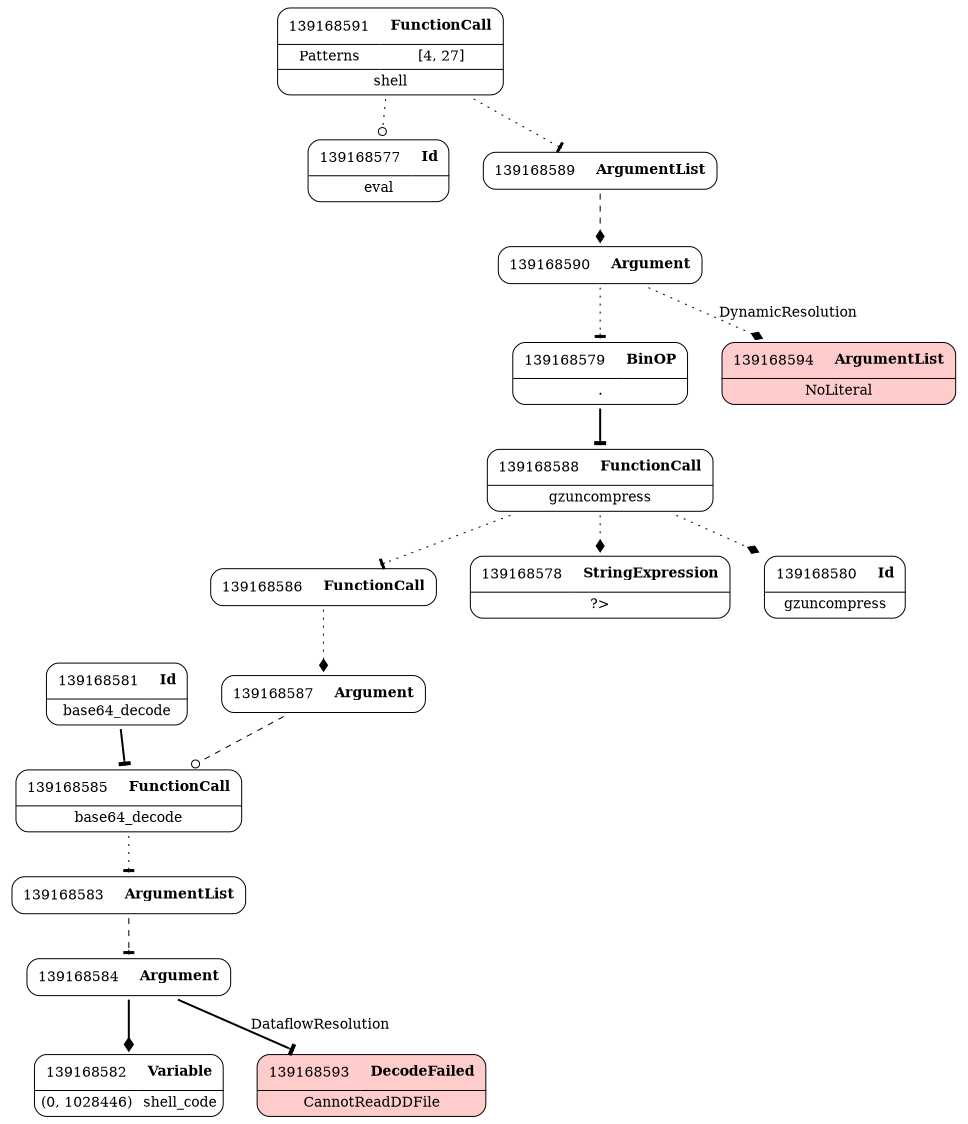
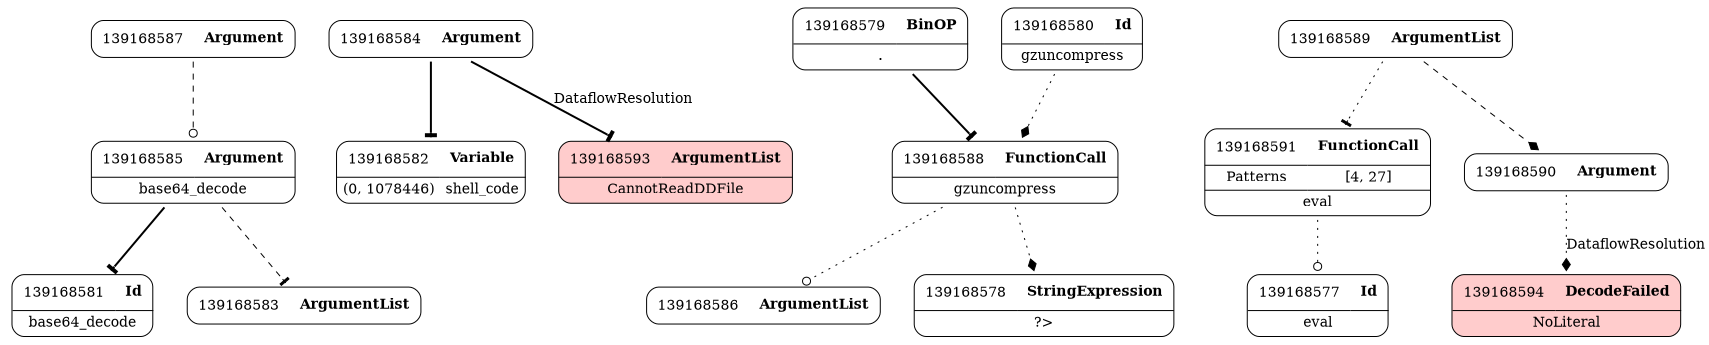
(390, 81) -> (1318, 202)
(515, 122) -> (1365, 91)
(600, 310) -> none
(788, 313) -> (1636, 245)
(890, 360) -> (1618, 292)
(712, 531) -> (1041, 100)
(448, 539) -> (876, 243)
(374, 586) -> (814, 305)
(324, 634) -> none
(123, 745) -> (139, 237)
(180, 787) -> (244, 158)
(129, 852) -> (252, 243)
(129, 934) -> none
(129, 1019) -> (431, 97)
(423, 1072) -> (726, 158)
(87, 1102) -> (389, 189)
